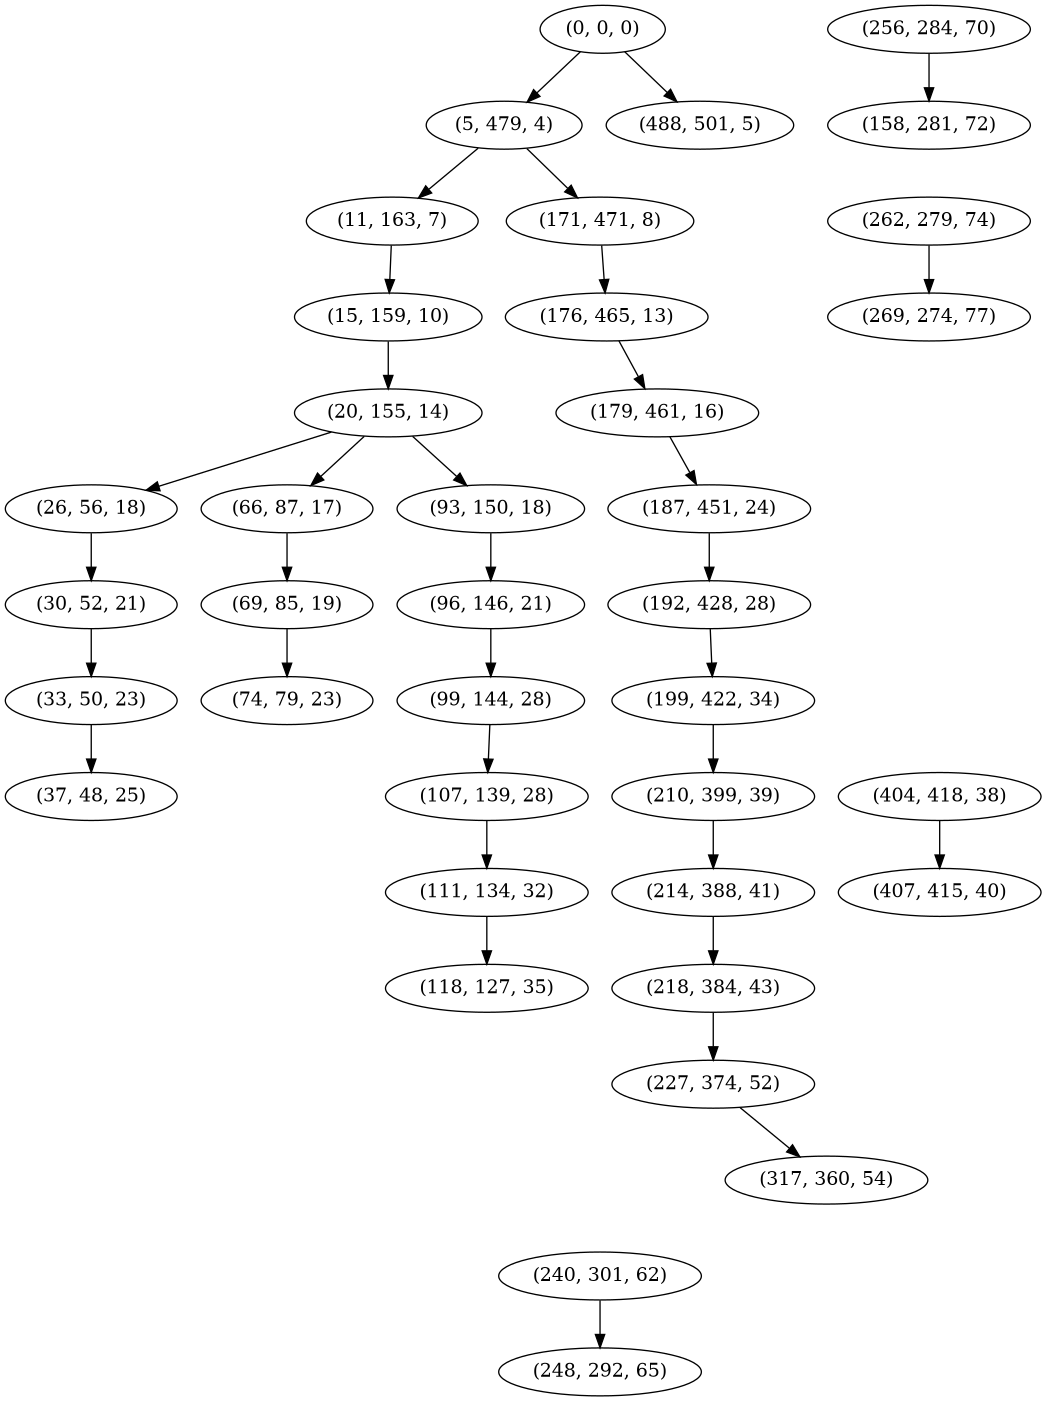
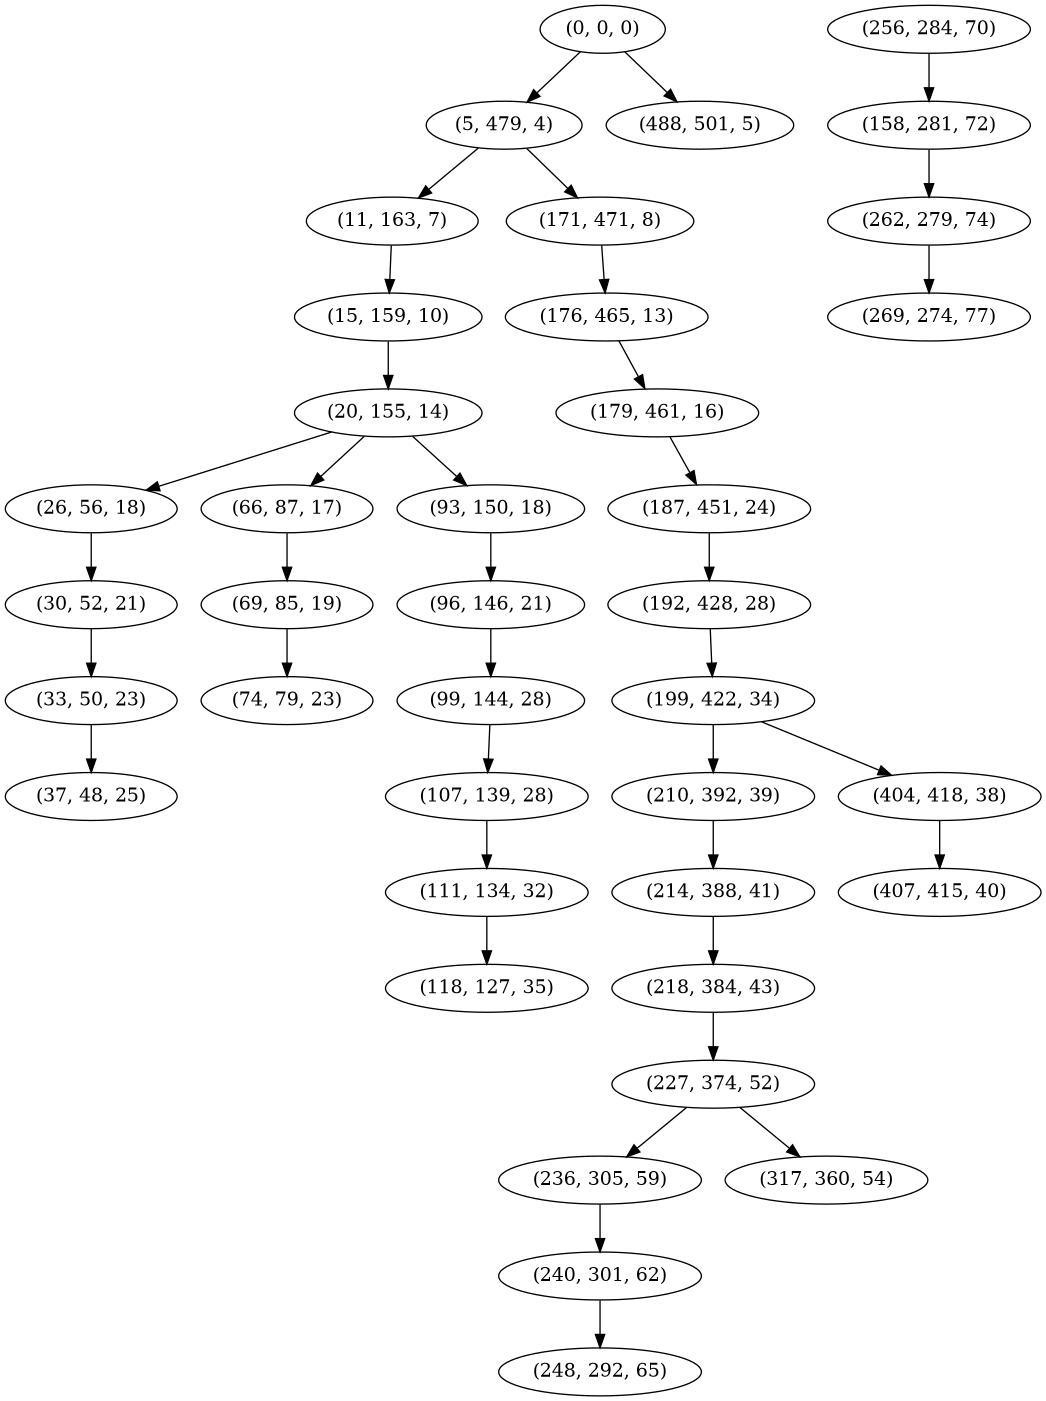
none -> (929, 167)
none -> (820, 746)
(713, 797) -> (713, 797)
none -> (600, 1180)
